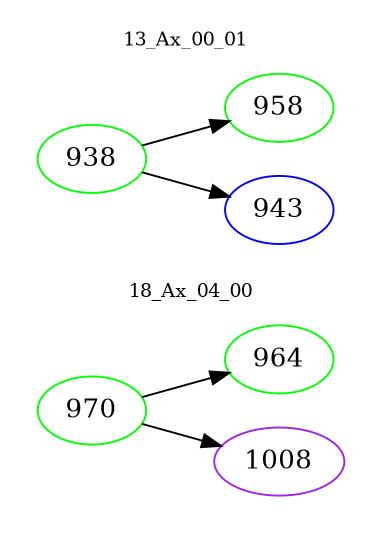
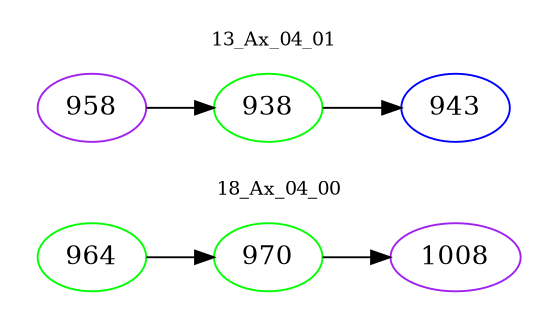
(186, 41) -> (274, 41)
(279, 108) -> (92, 108)
(177, 136) -> (171, 108)
(177, 387) -> (171, 257)
